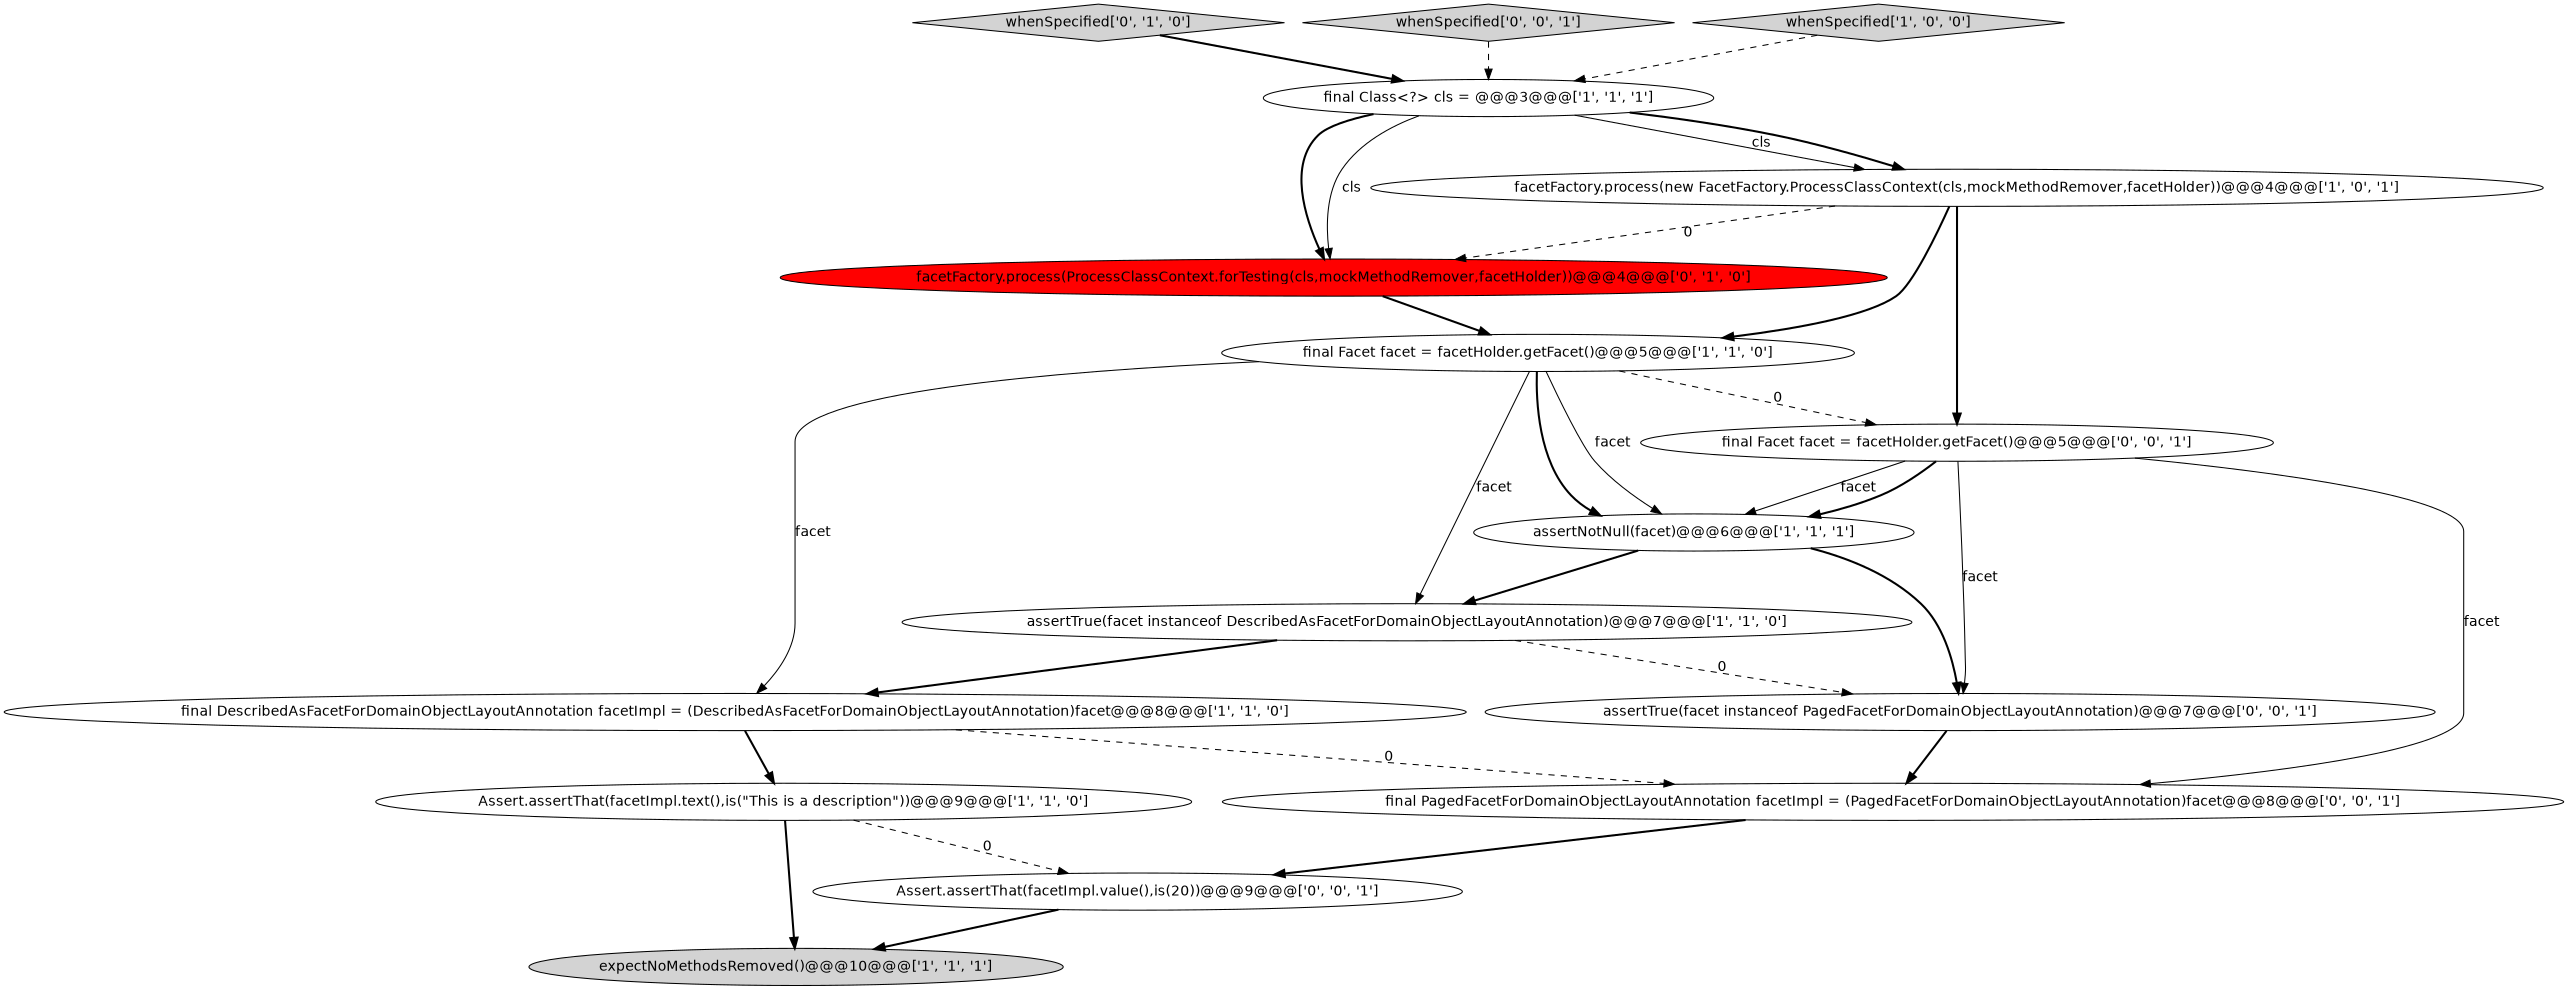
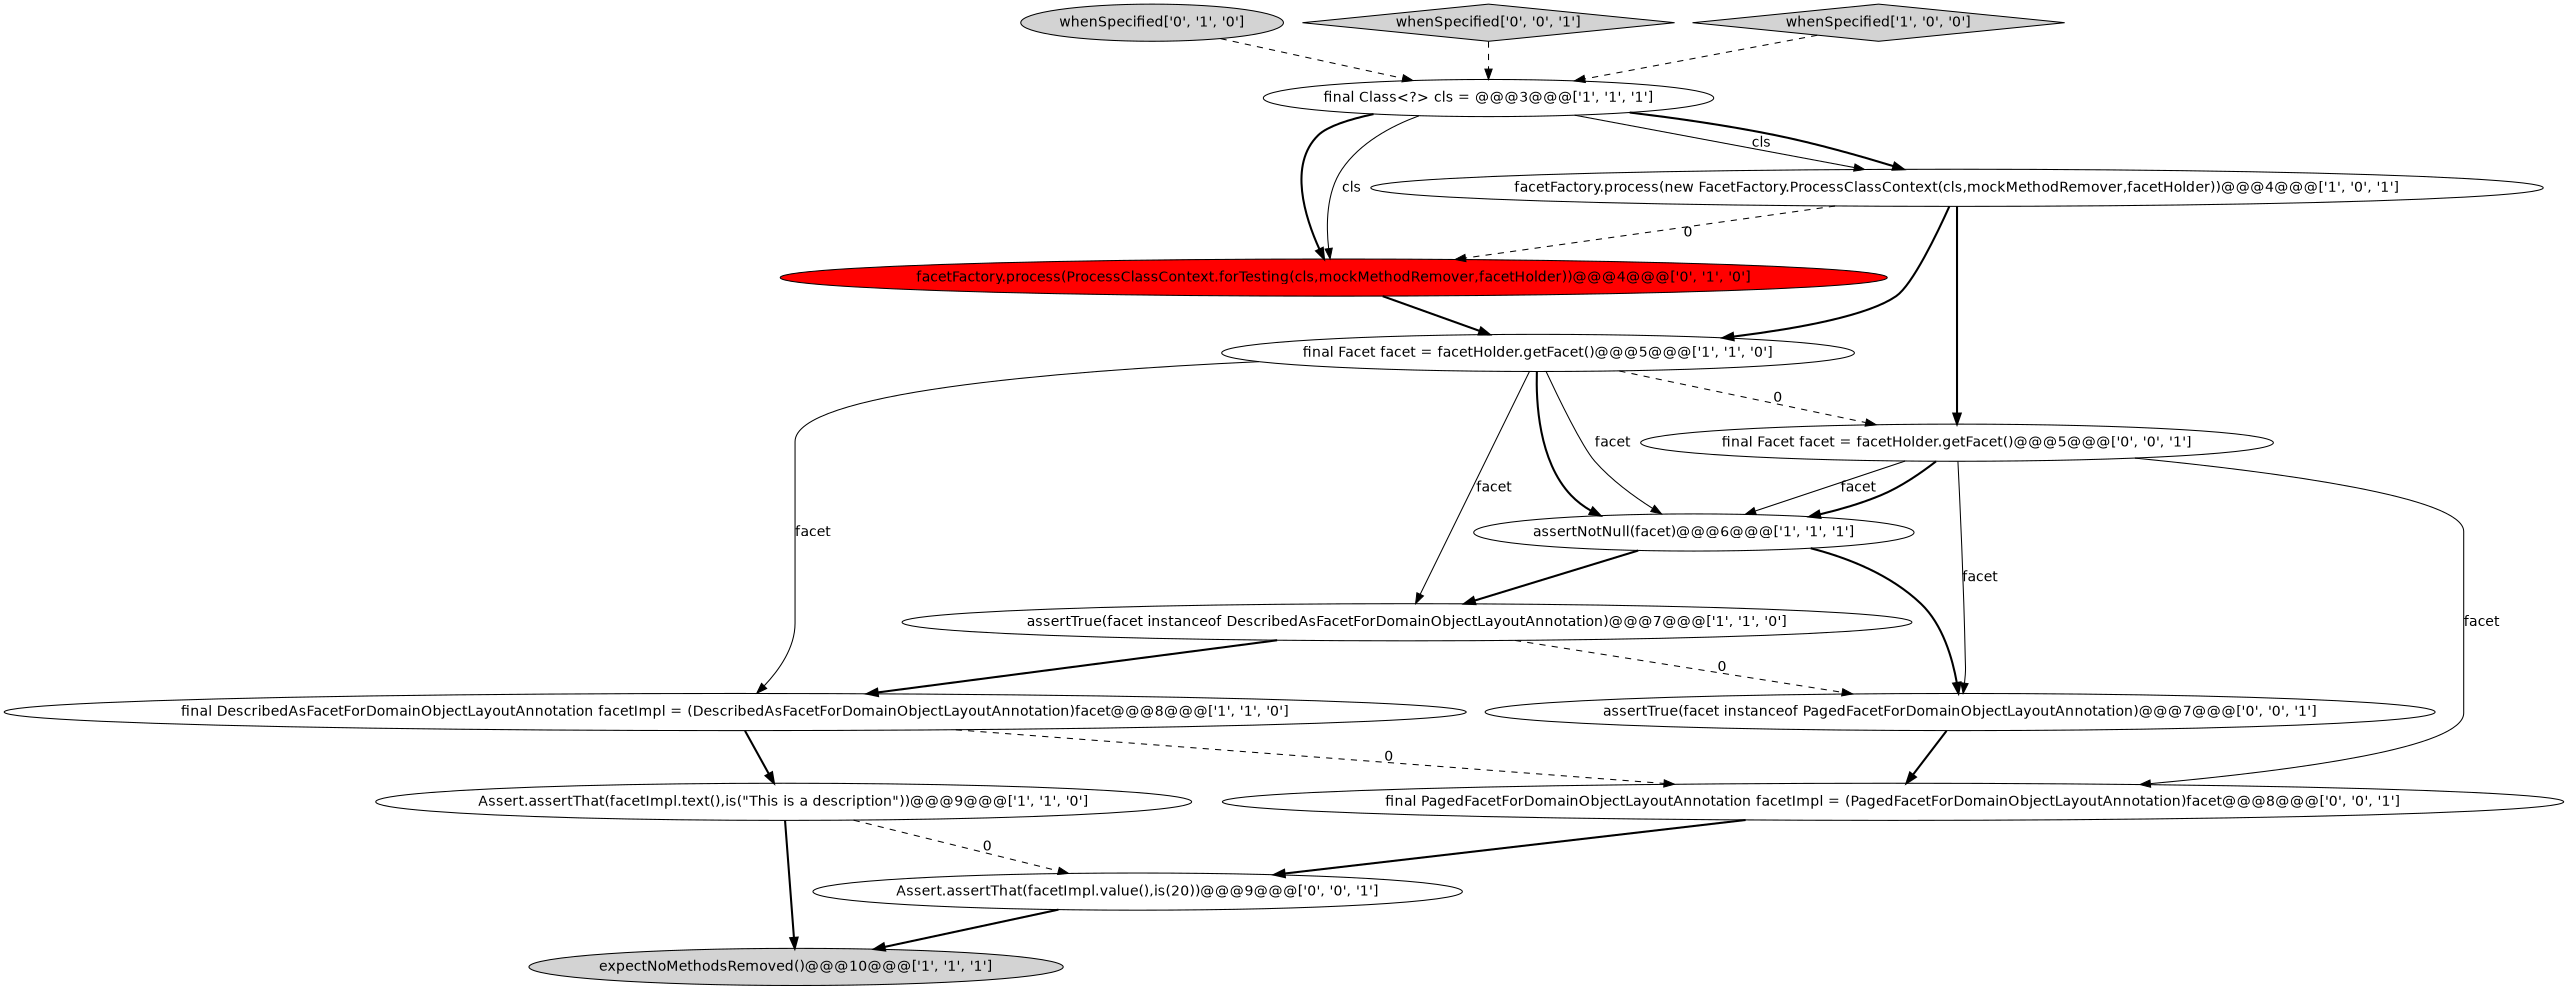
(1098, 23) -> (1152, 23)
(1276, 57) -> (1311, 58)
